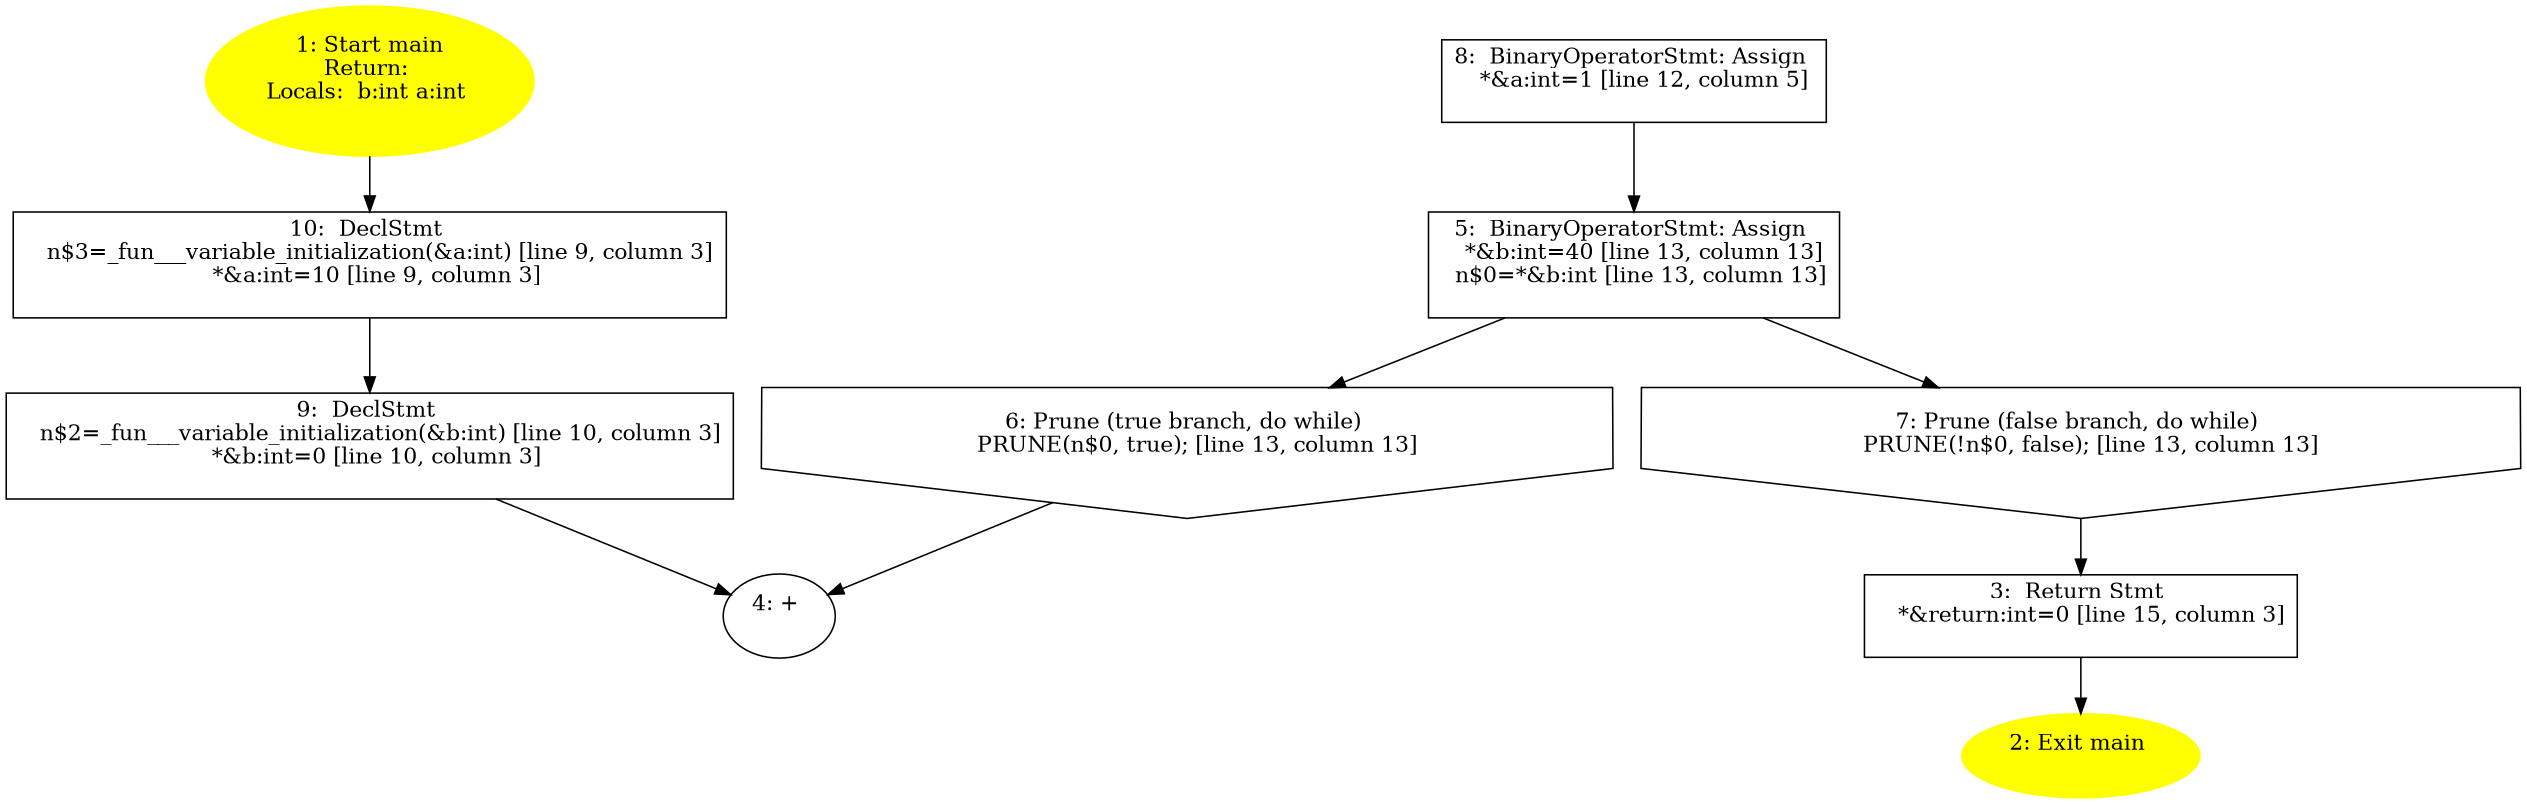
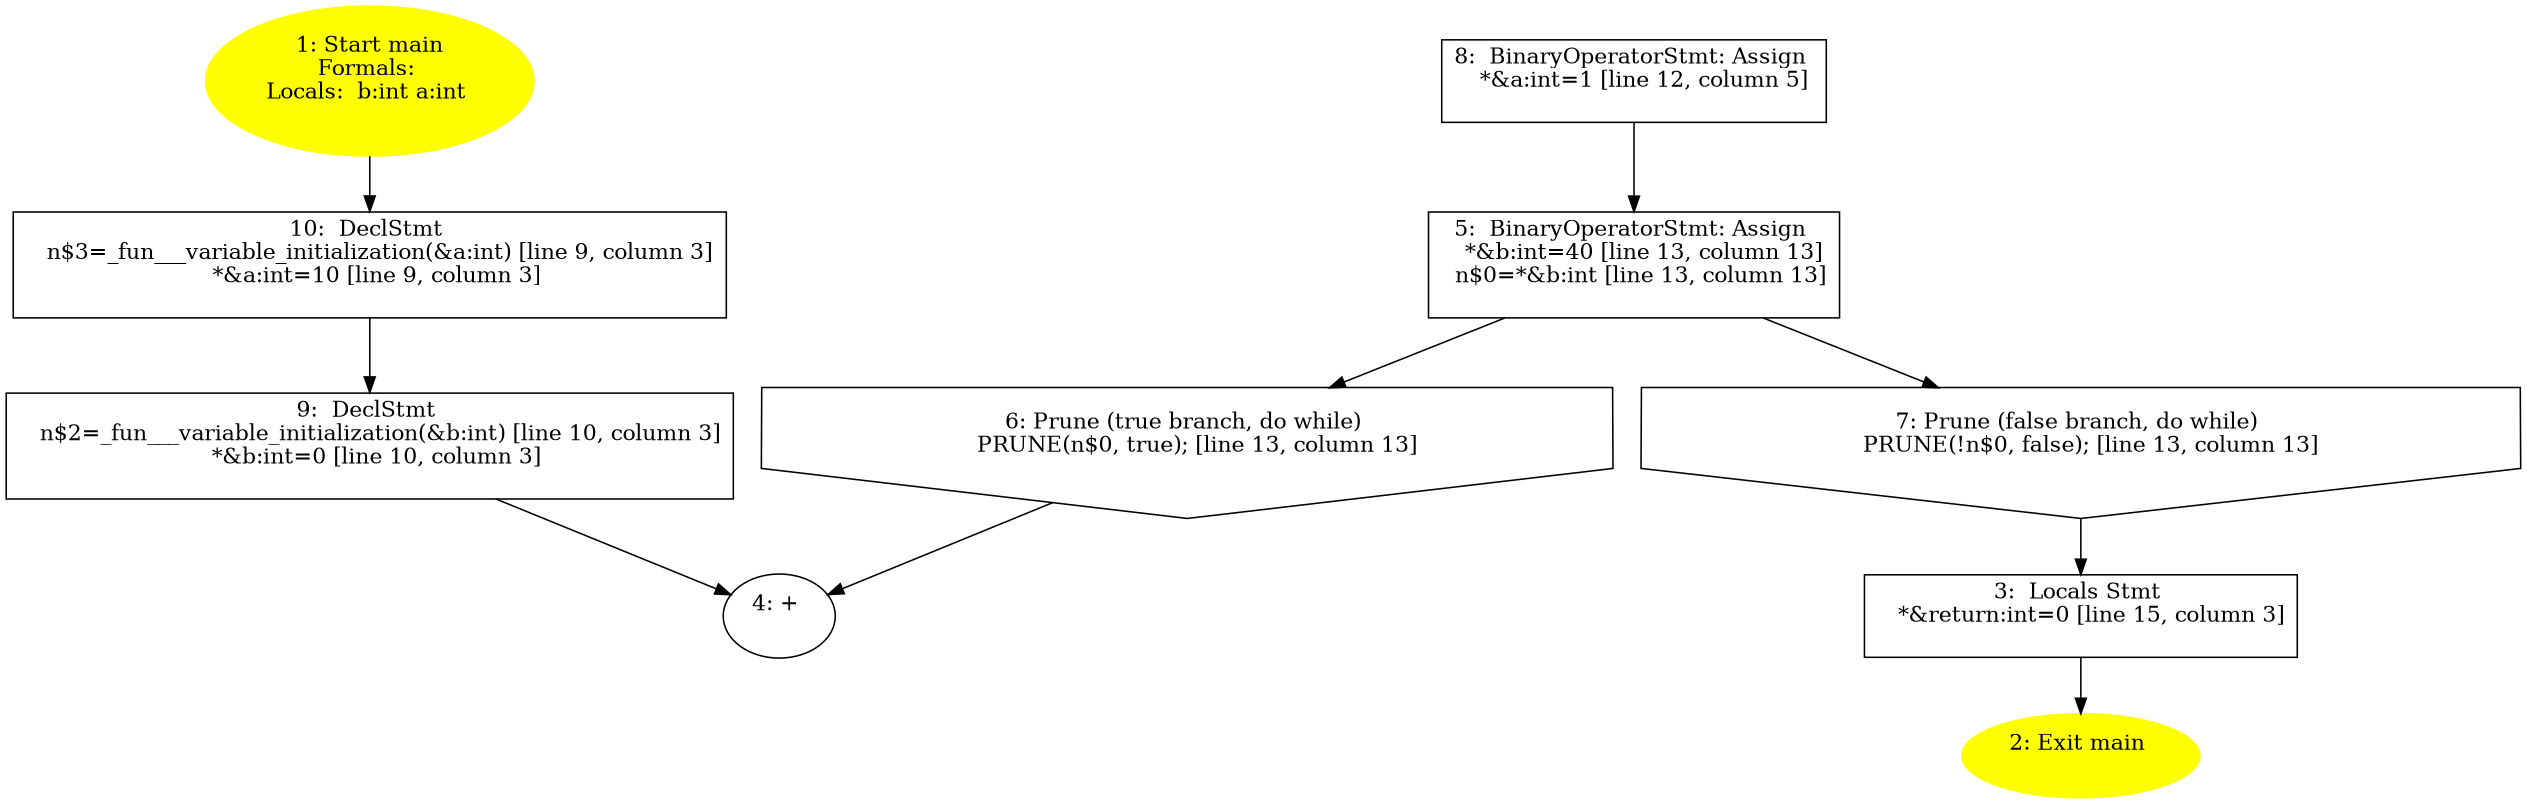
(370, 81) -> (370, 81)
(2081, 616) -> (2081, 616)
